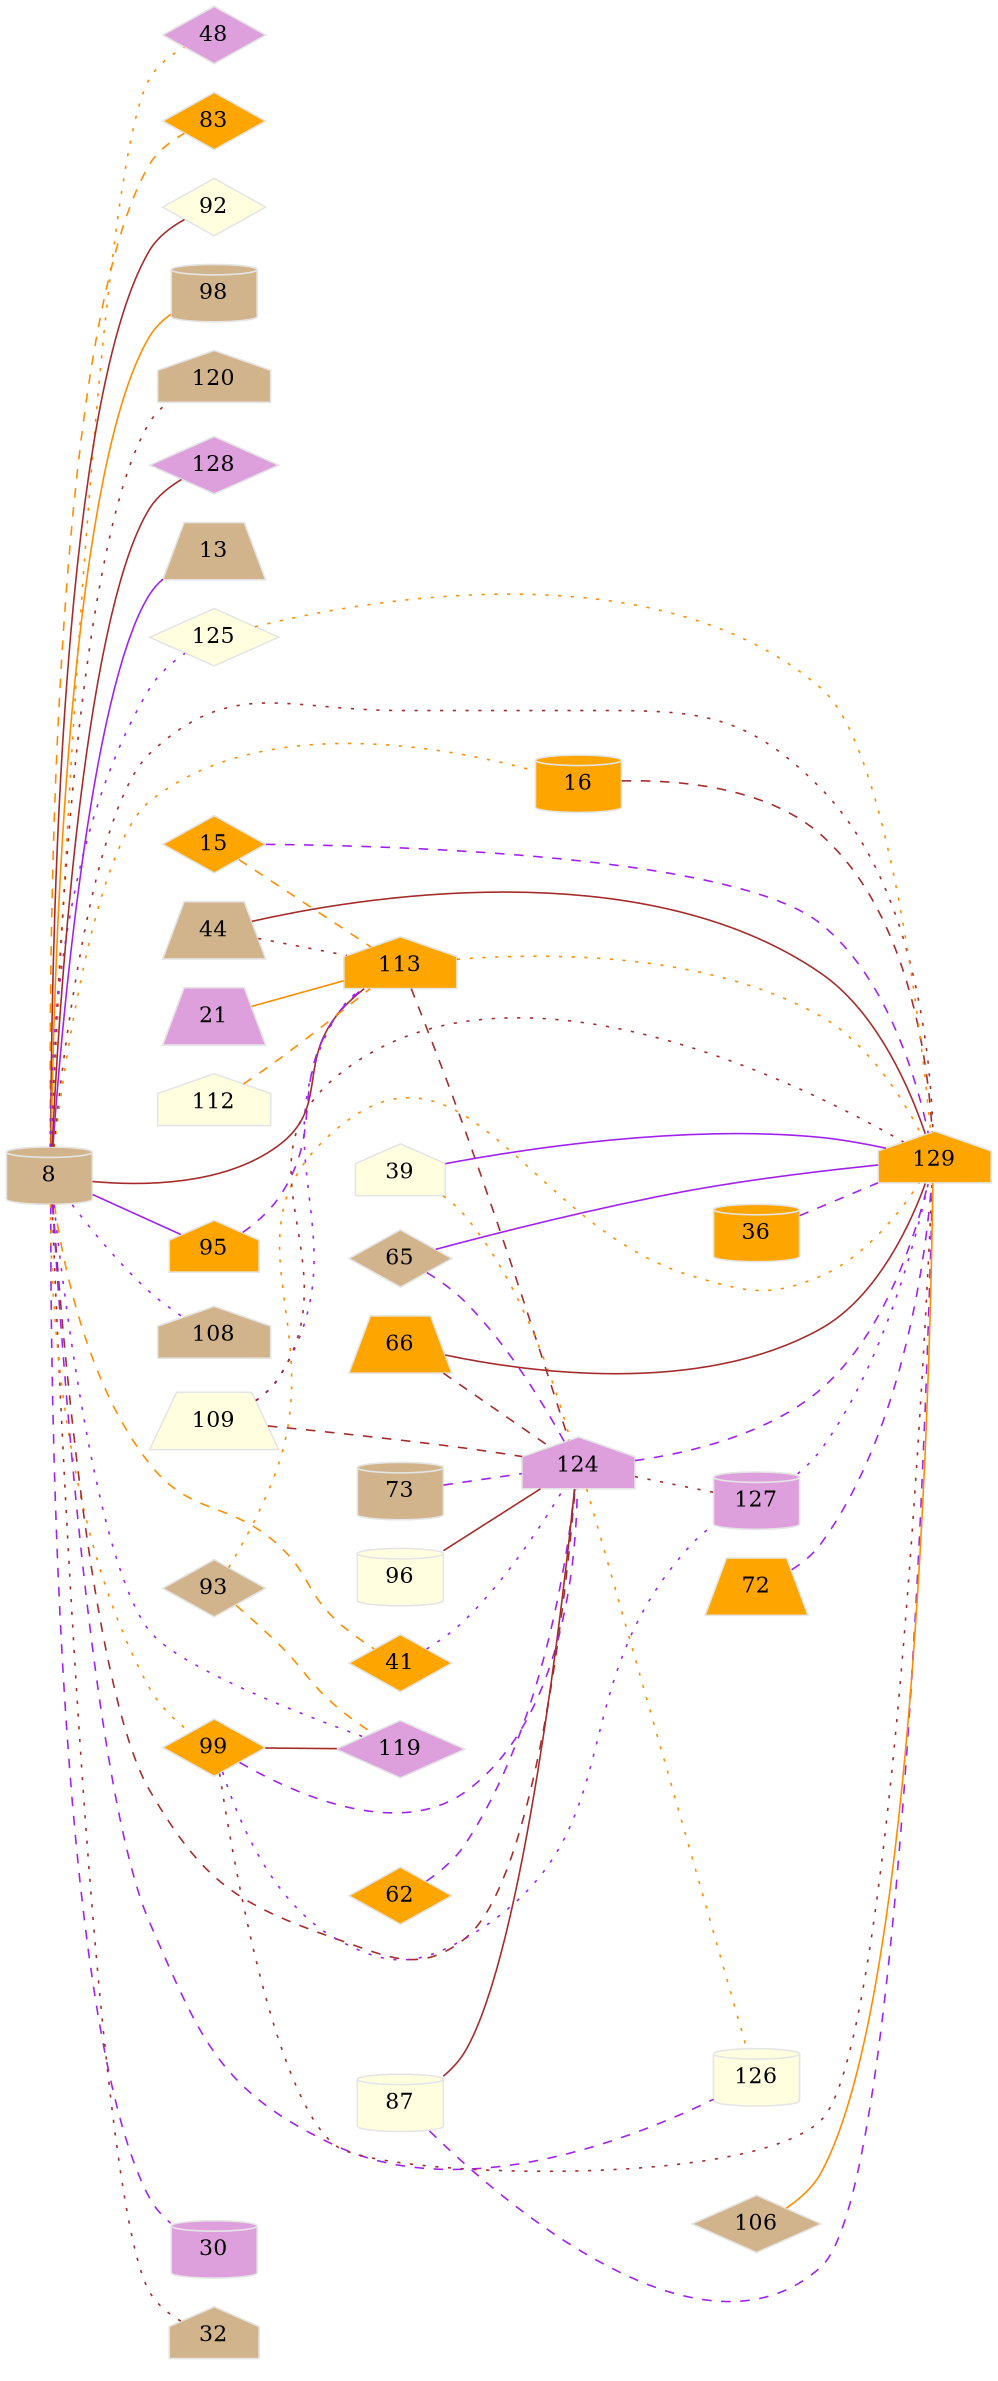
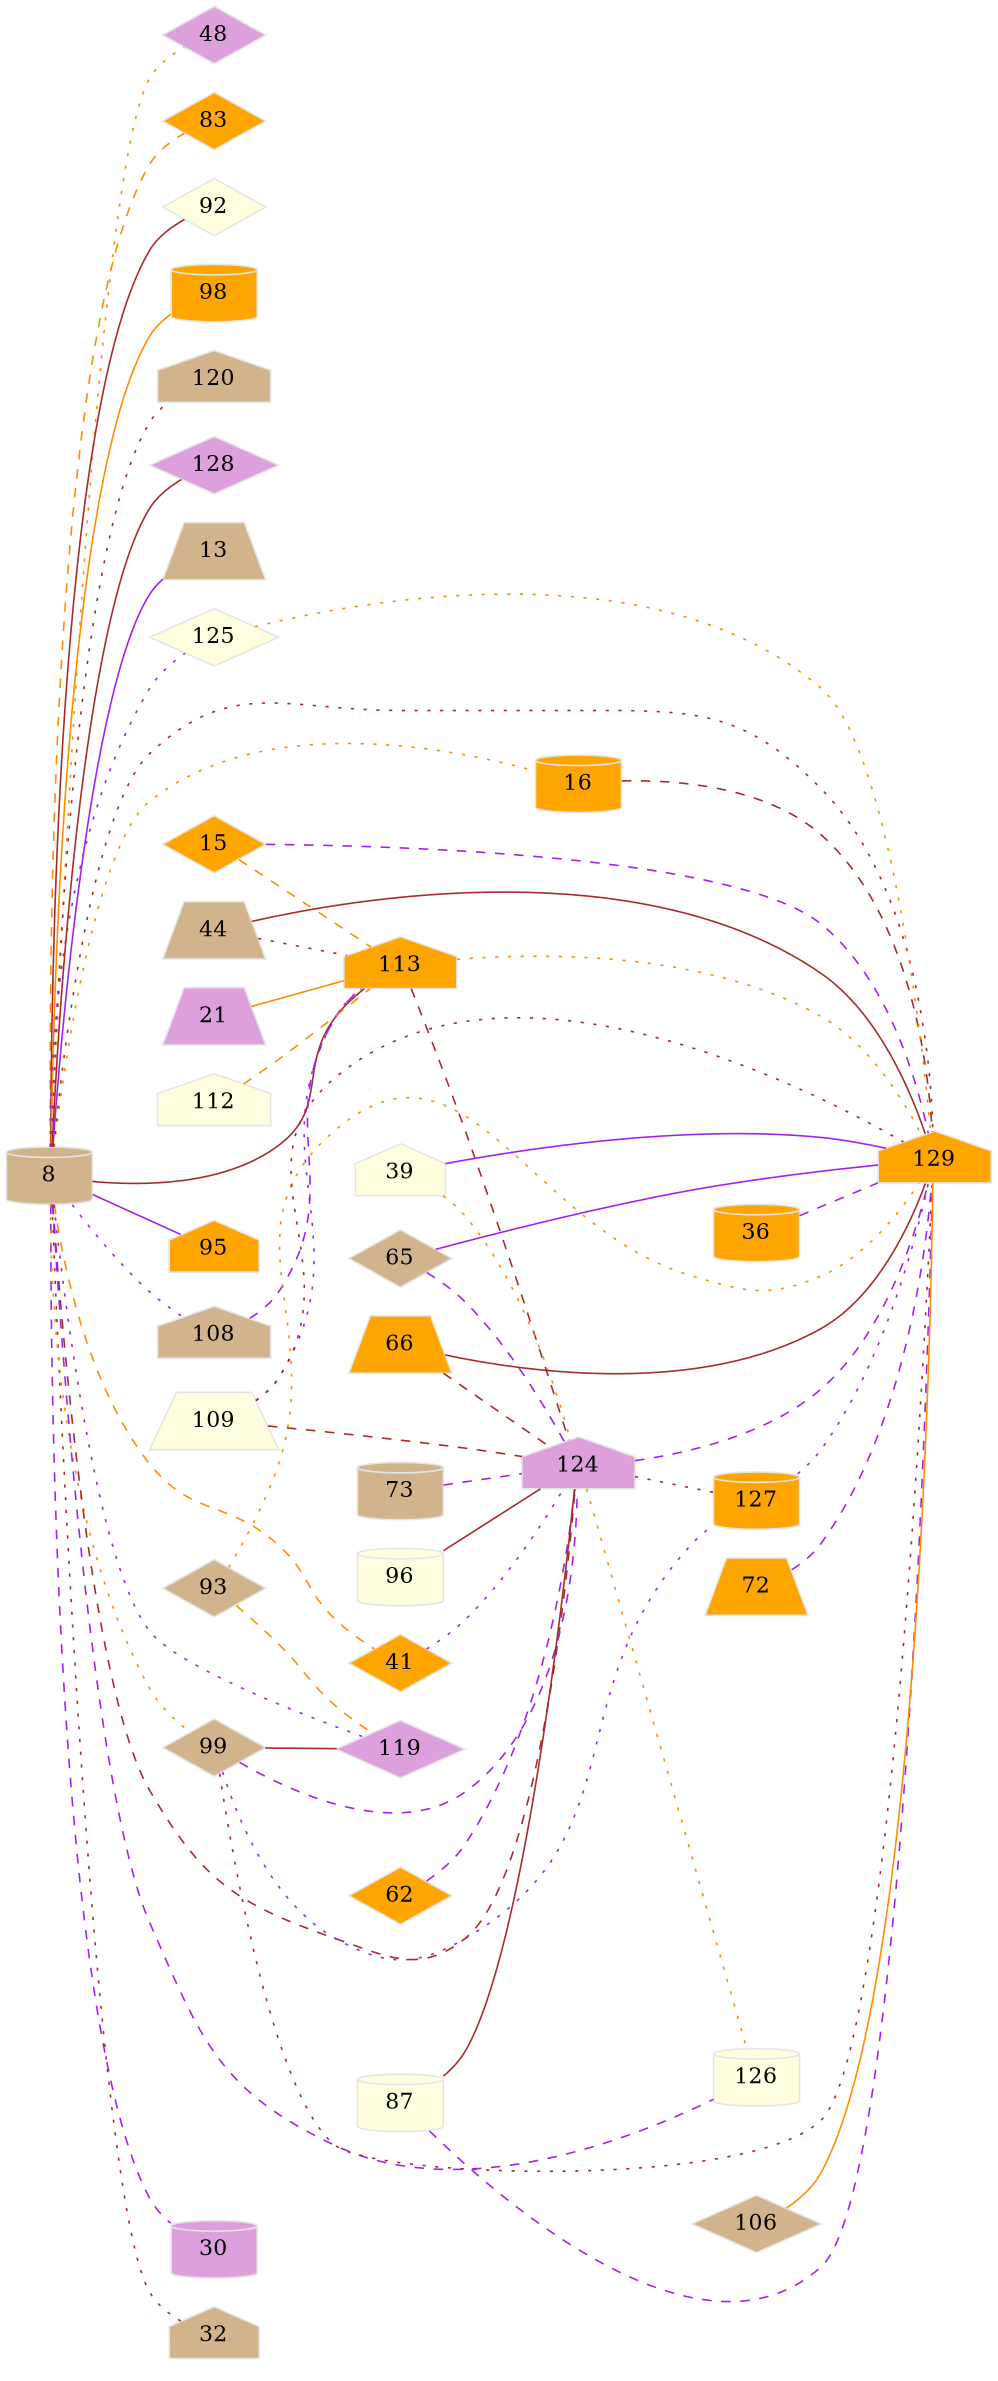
(214, 293) -> (214, 293)
(307, 1113) -> (309, 1155)
(757, 1501) -> (757, 1501)
(214, 1748) -> (214, 1748)
